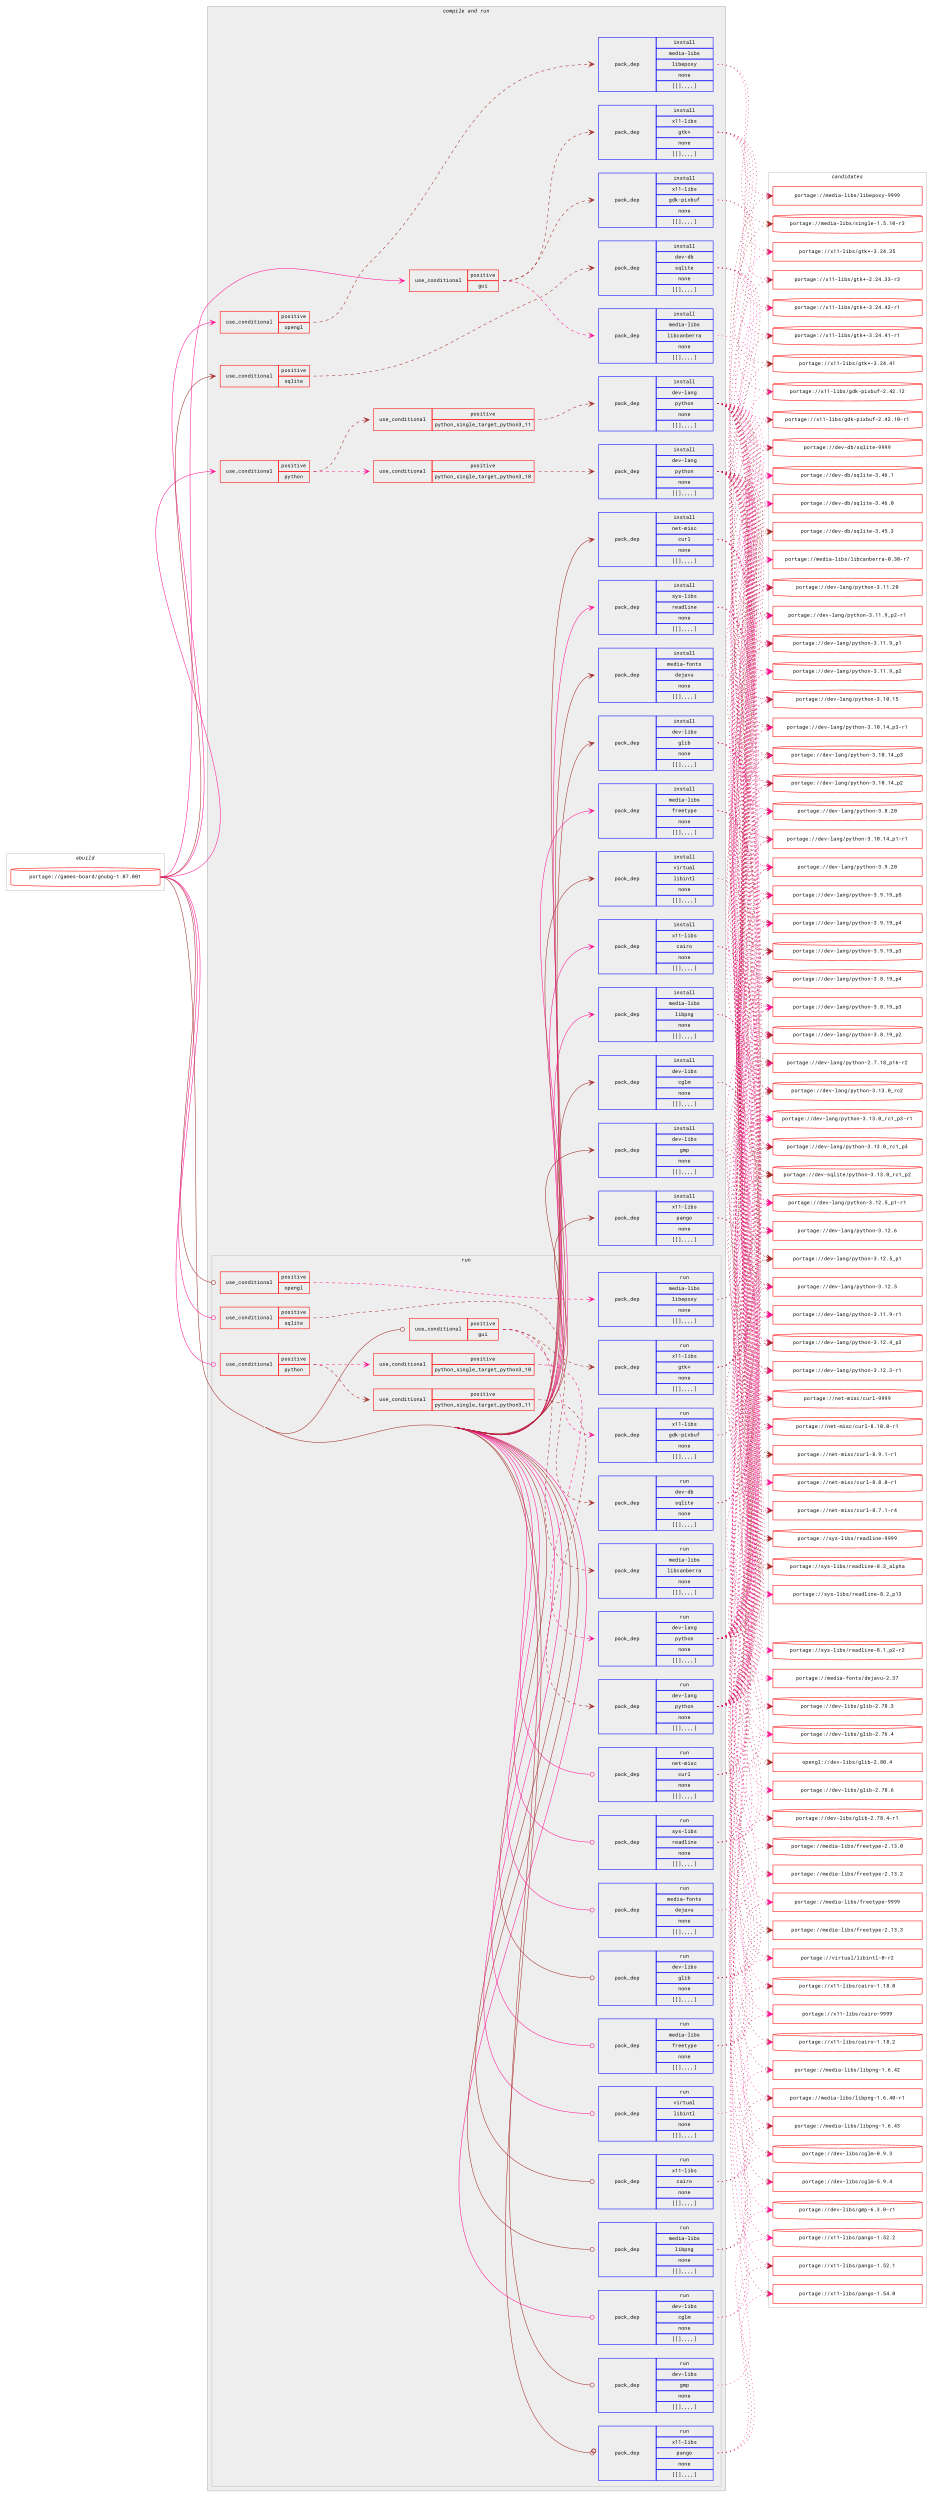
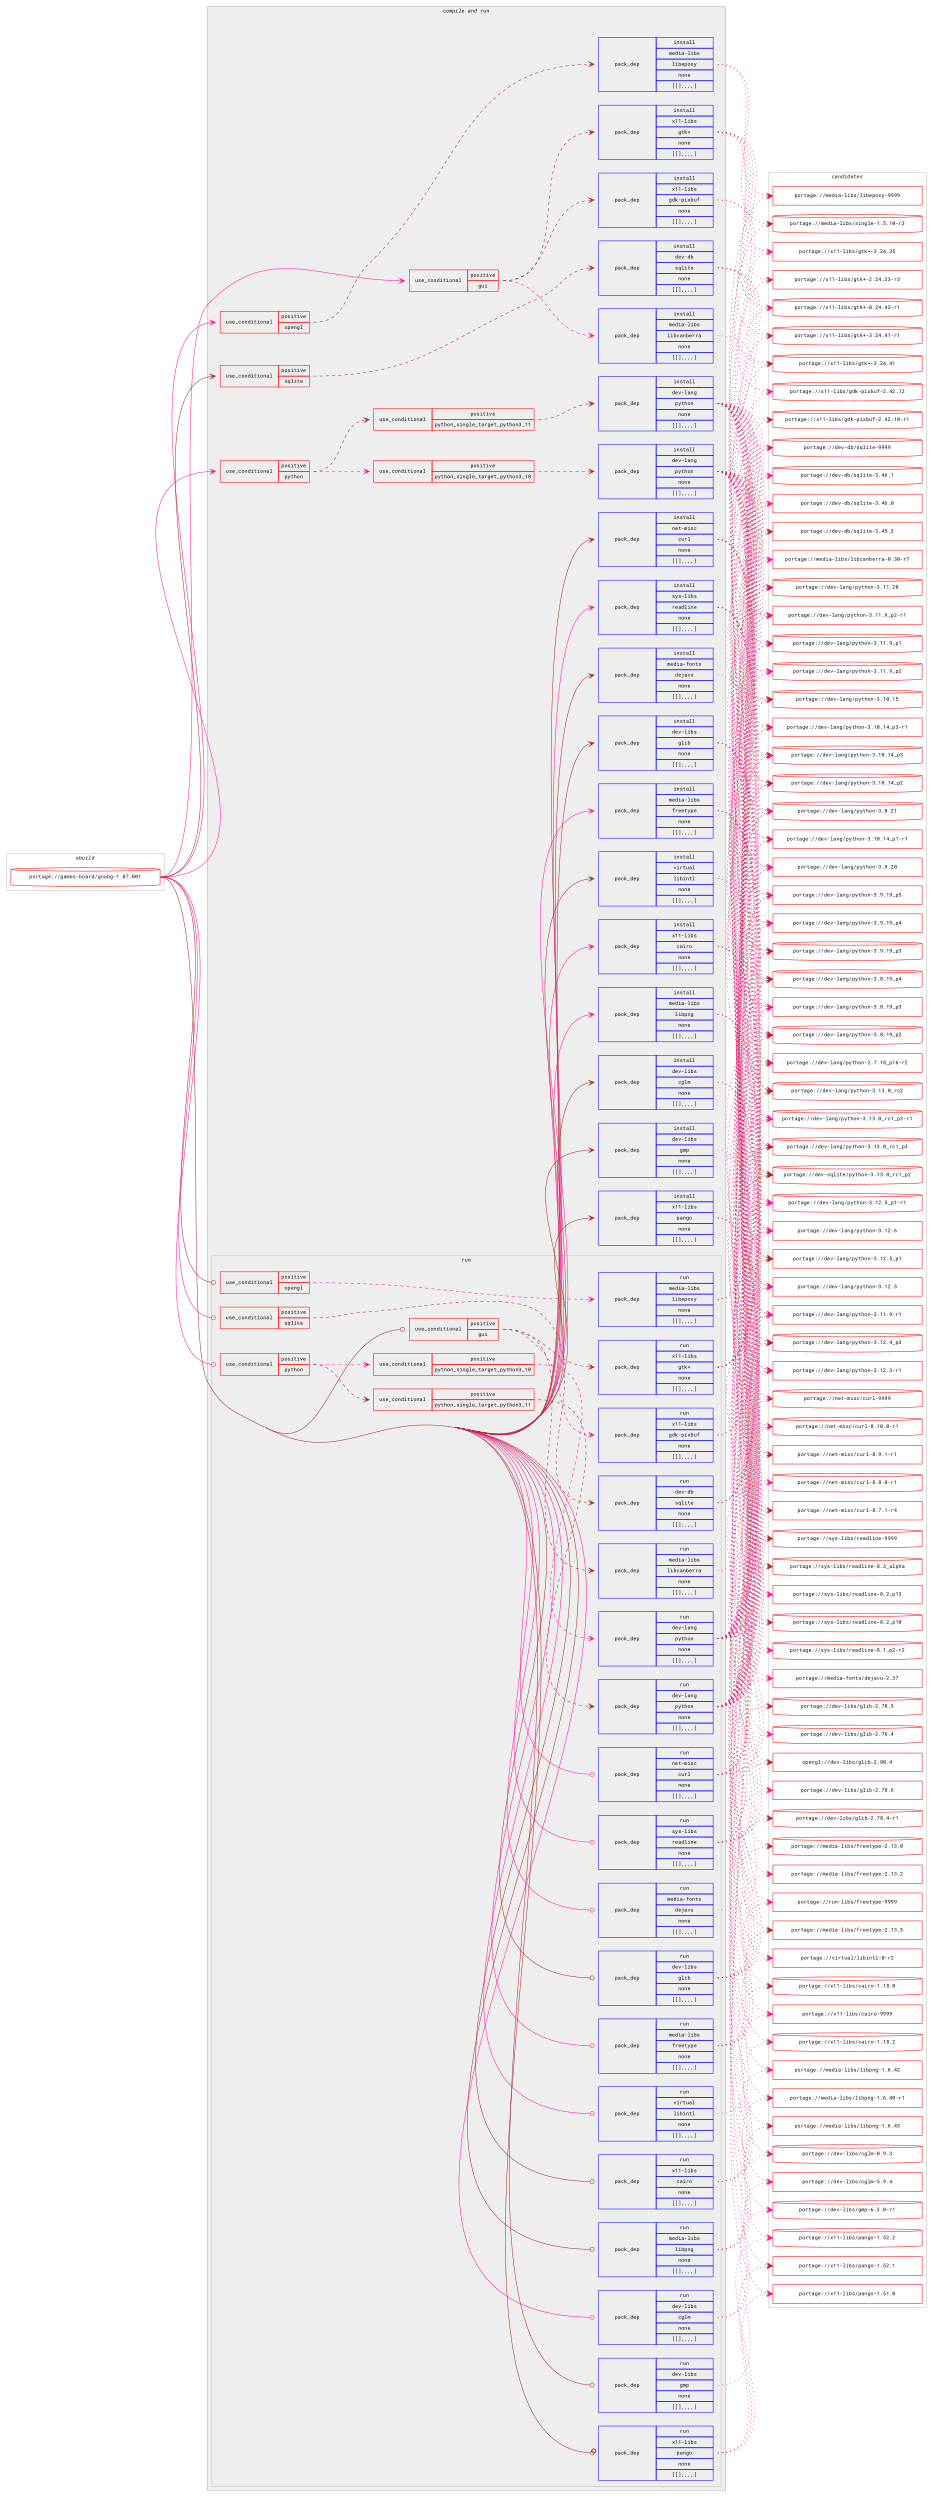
(848, 308) -> (848, 308)
(848, 811) -> (848, 811)
none -> (848, 1623)
(848, 1902) -> (848, 1902)
(848, 2294) -> (848, 2294)
